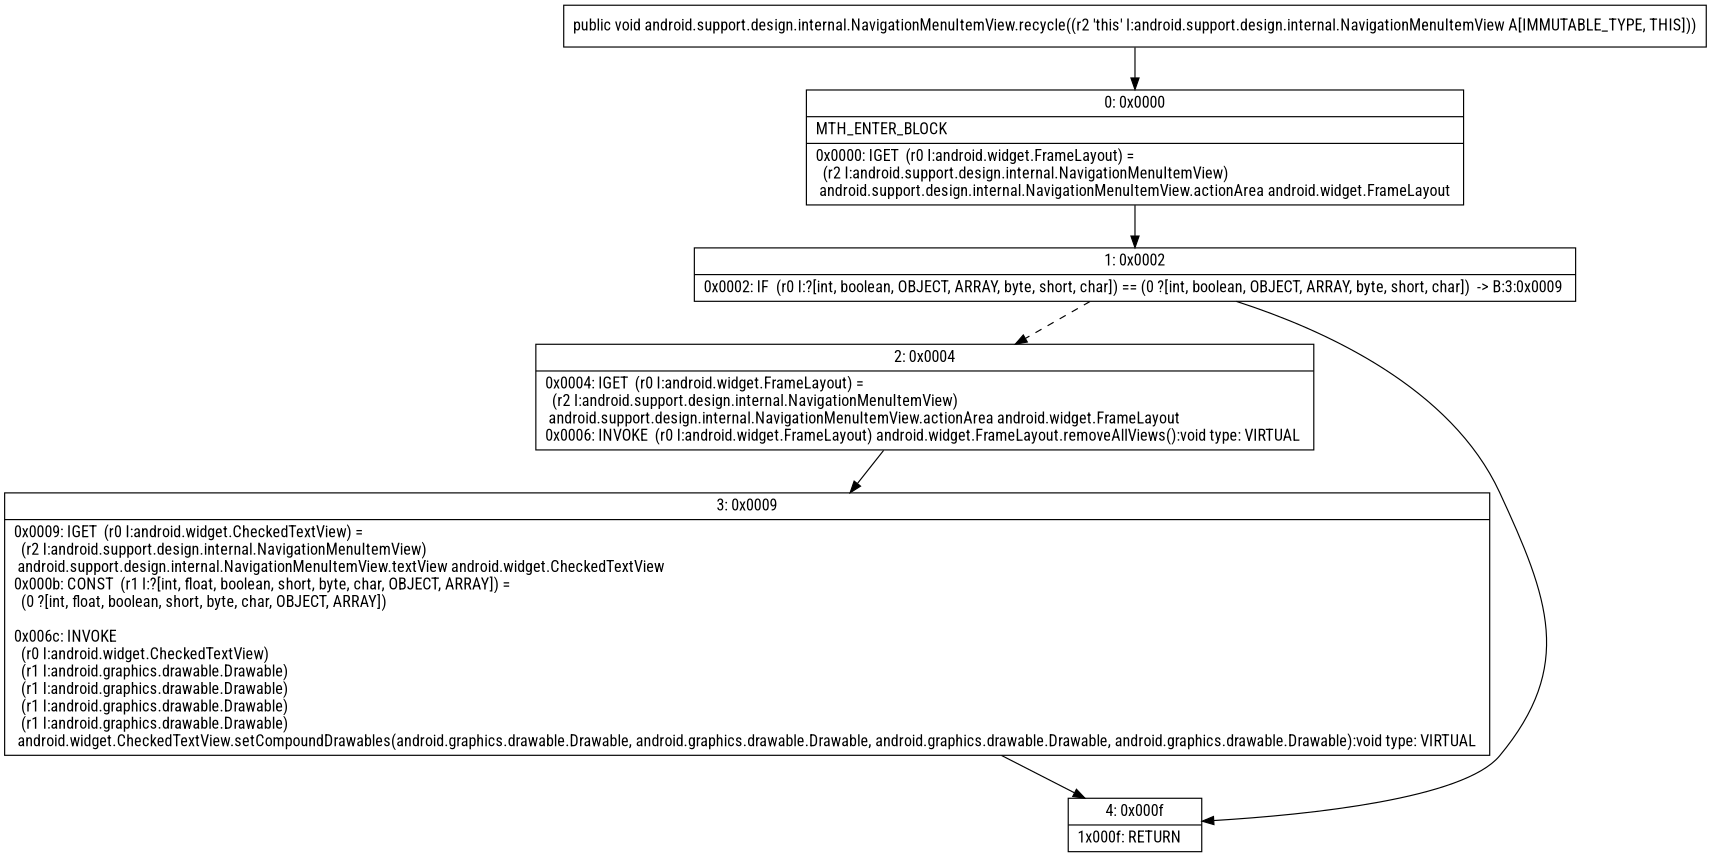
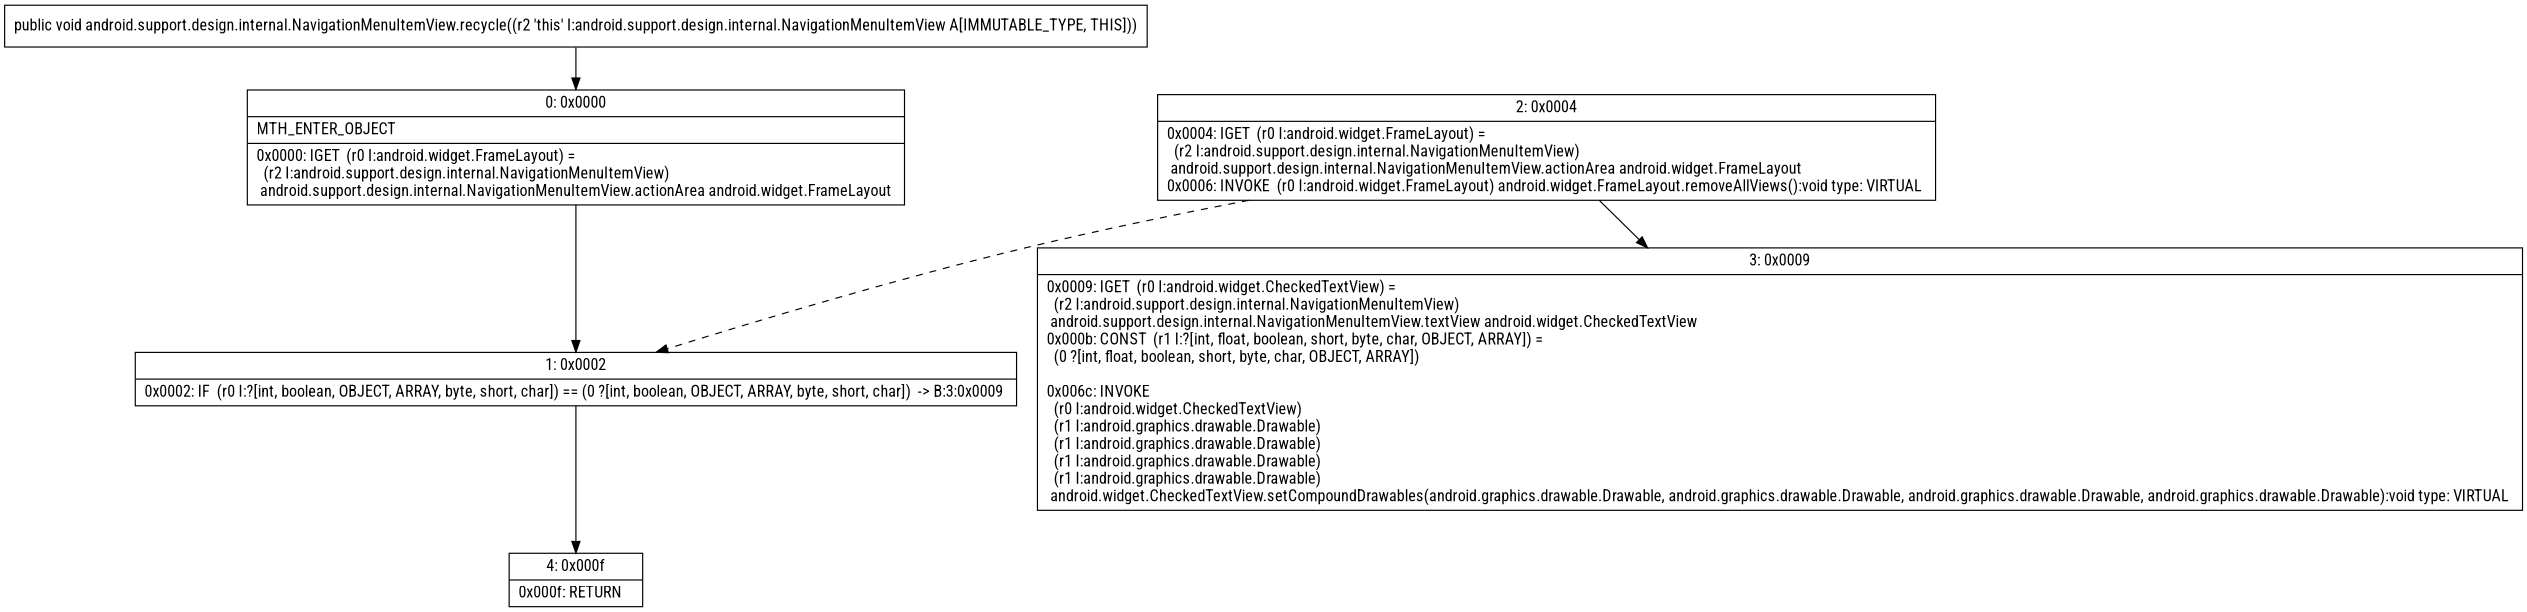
(882, 129) -> (327, 129)
(1058, 320) -> (956, 265)
(1038, 774) -> none
(1135, 838) -> (576, 593)
